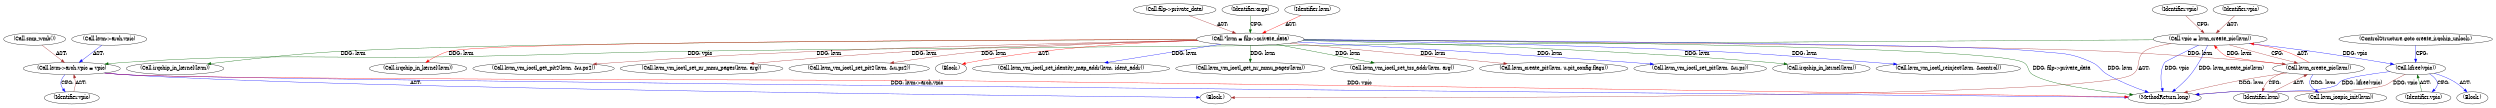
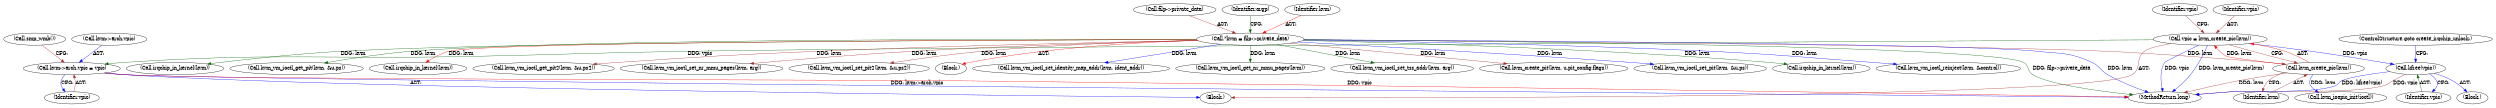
(62, 54) -> (62, 54)
none -> (297, 69)
(2341, 98) -> (2341, 98)
